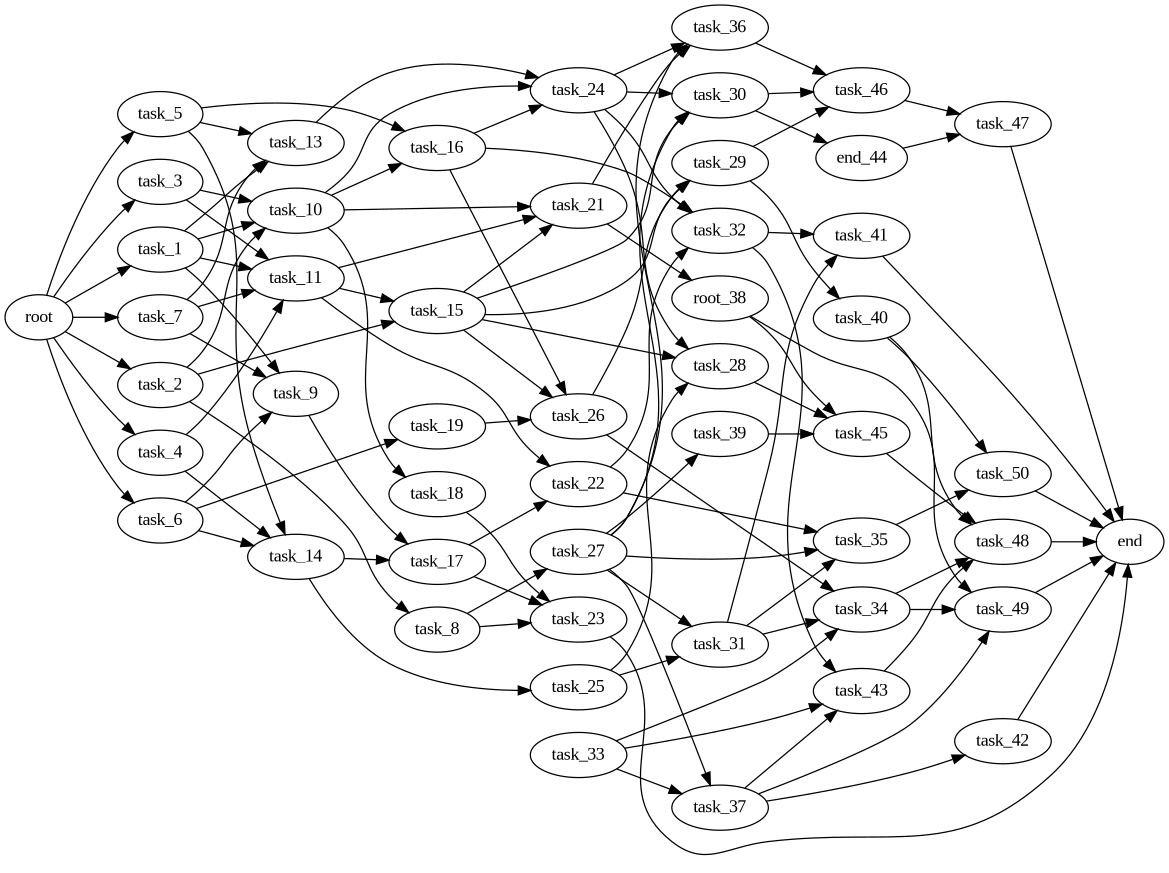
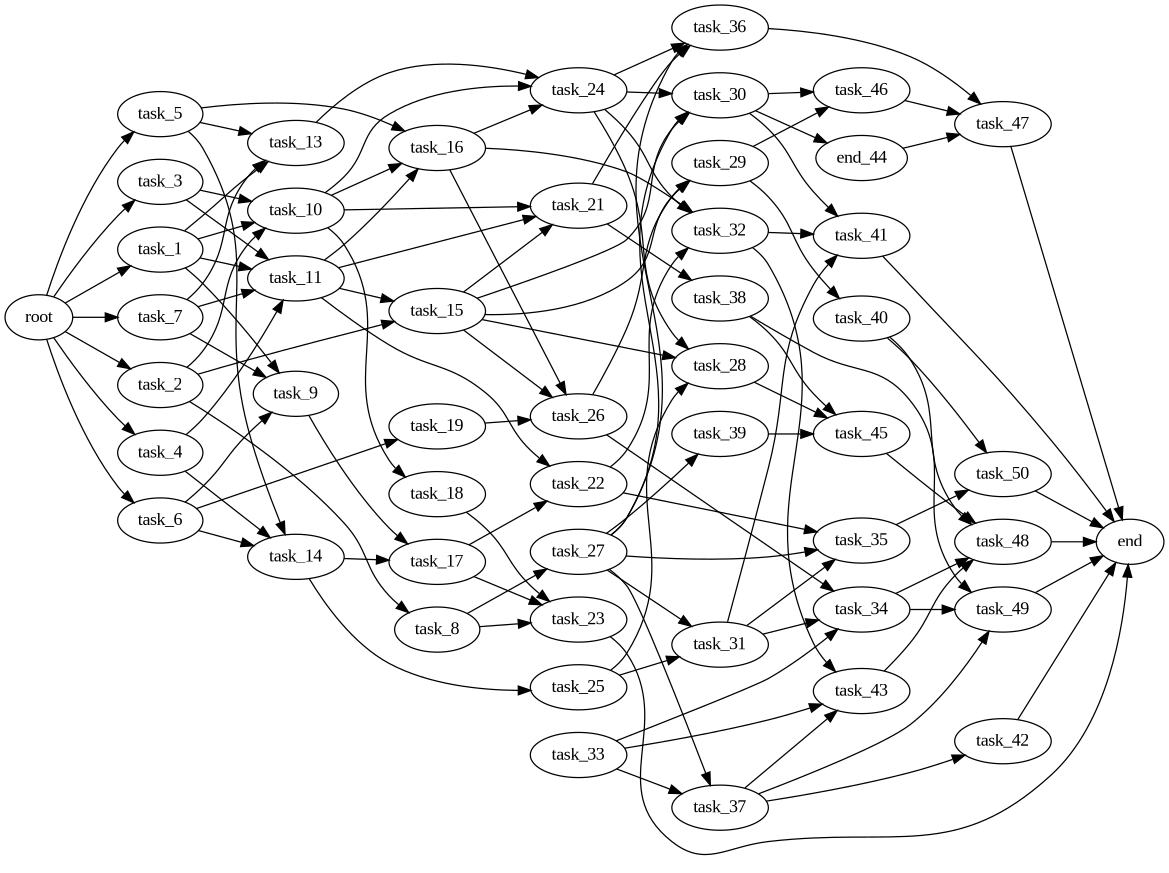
(785, 56) -> (876, 45)
none -> (791, 159)
none -> (369, 221)
(720, 298) -> (720, 298)
